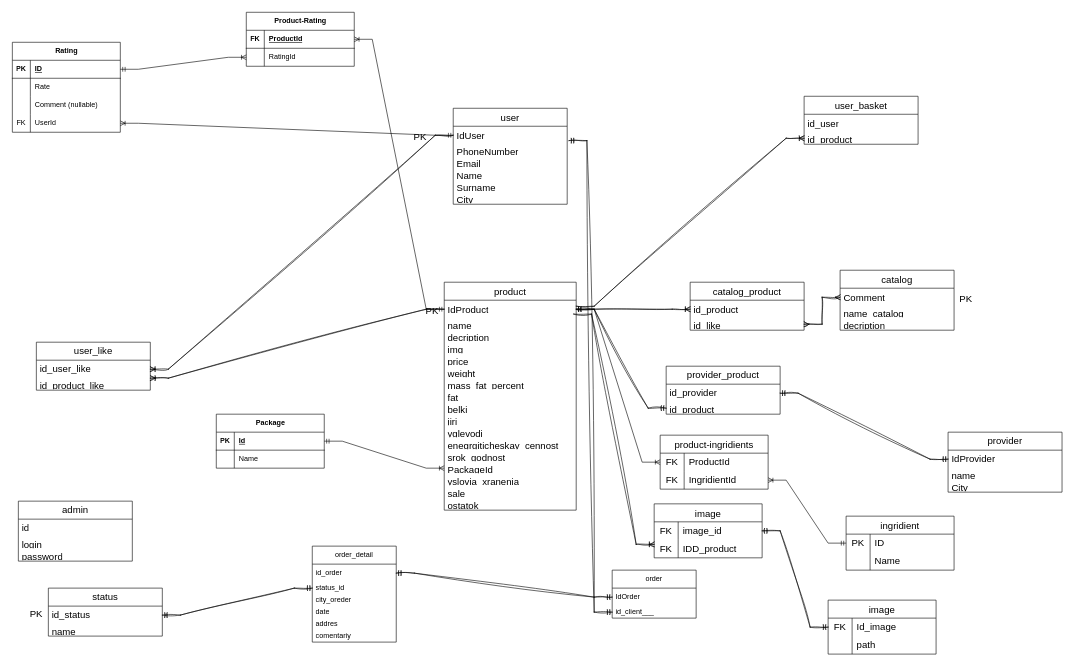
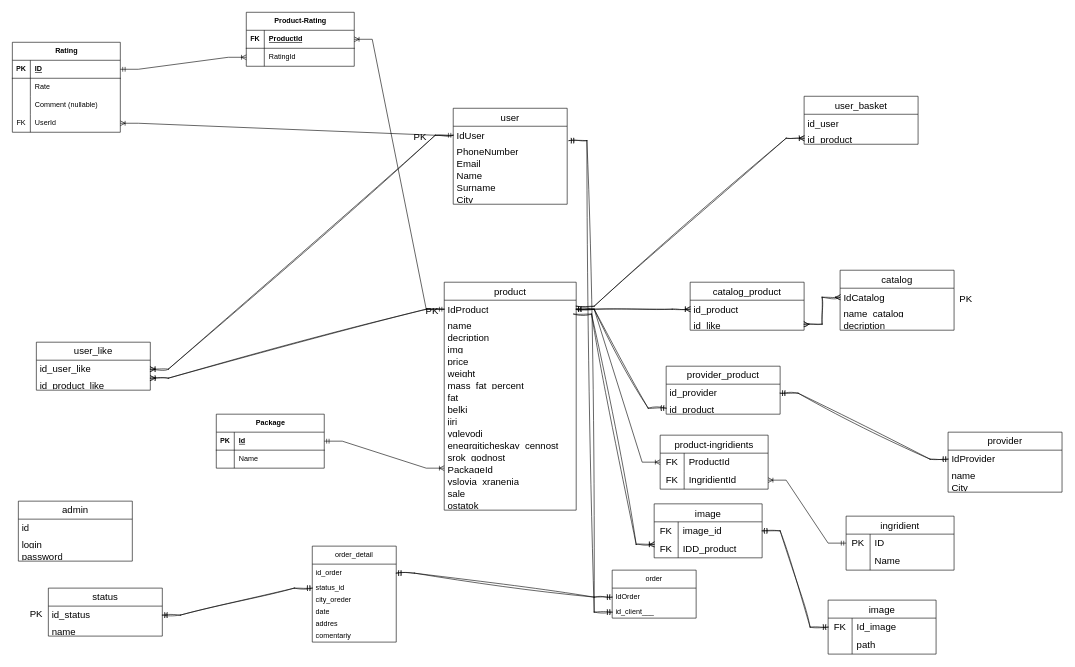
(863, 297) -> (867, 297)
